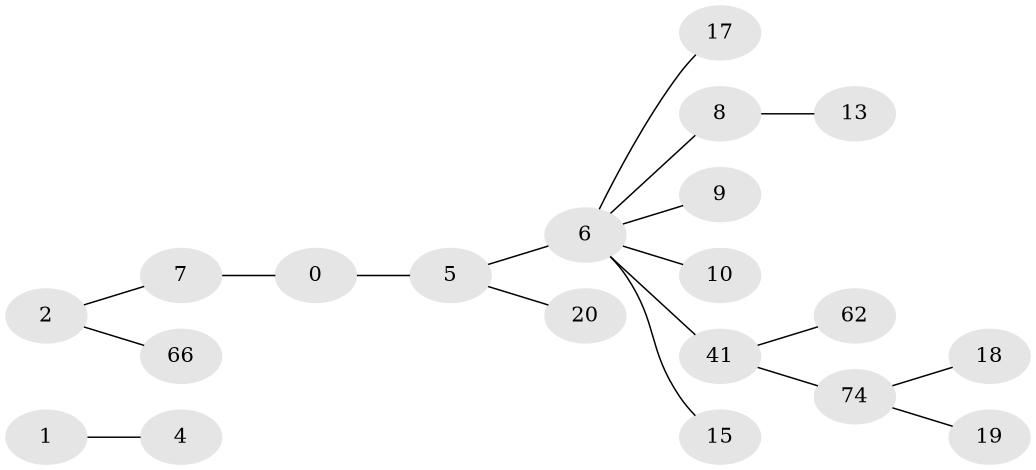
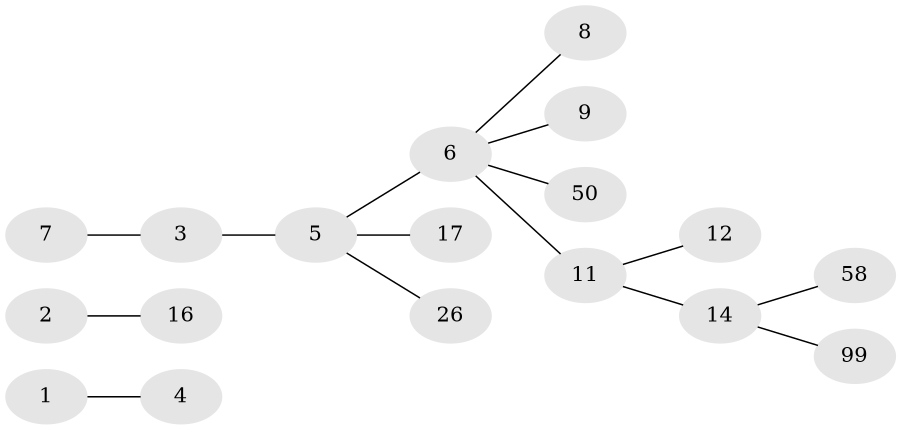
(855, 114) -> none
(643, 129) -> (384, 235)
(316, 275) -> (181, 235)
(720, 275) -> (585, 195)
(114, 296) -> none
(585, 316) -> (451, 316)
(855, 316) -> (720, 235)
(181, 356) -> (181, 316)
(720, 356) -> (585, 275)
(990, 356) -> (855, 275)
(855, 397) -> (720, 316)
(720, 437) -> none
(990, 437) -> (855, 356)
